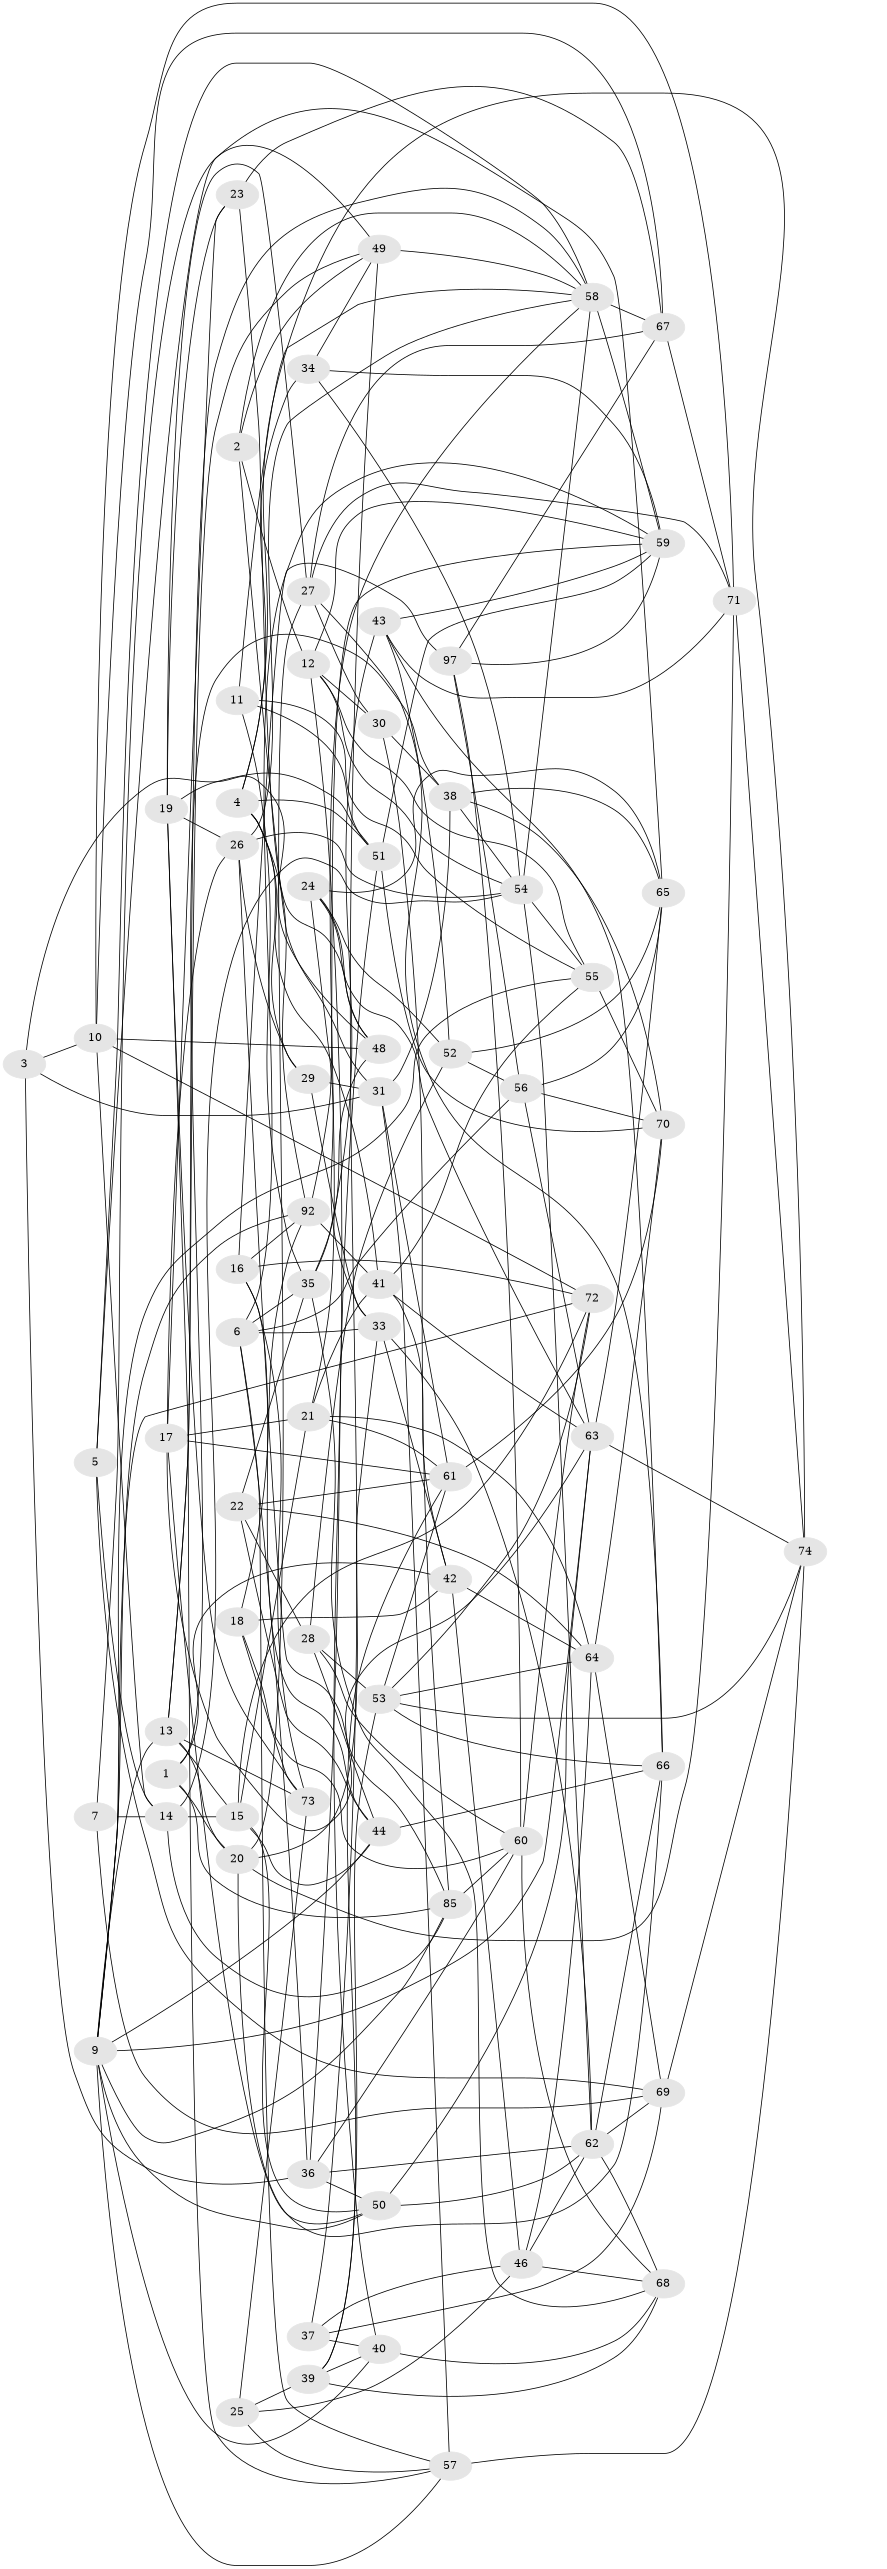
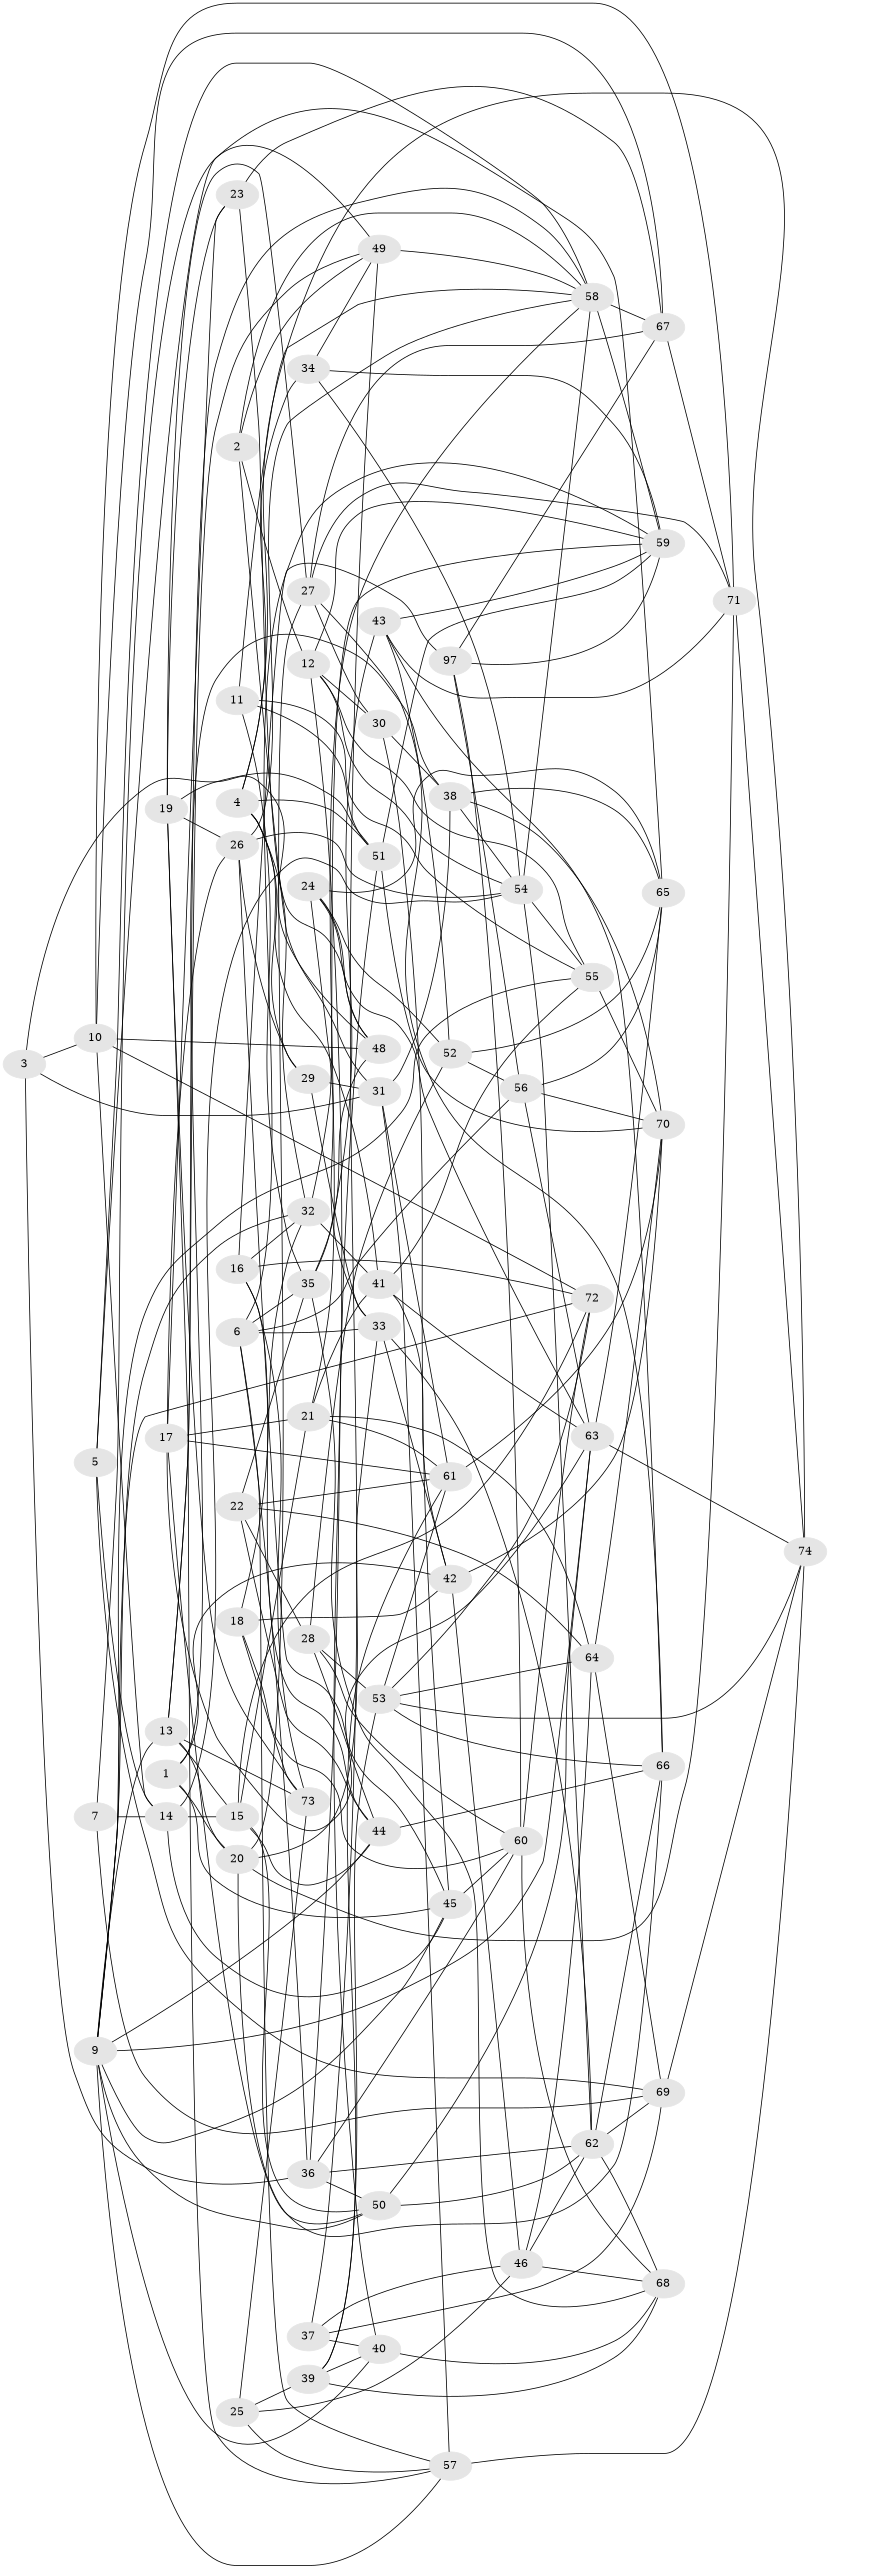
(308, 1212) -> (308, 1212)
(513, 1614) -> (641, 1355)
(450, 1904) -> (450, 1904)
